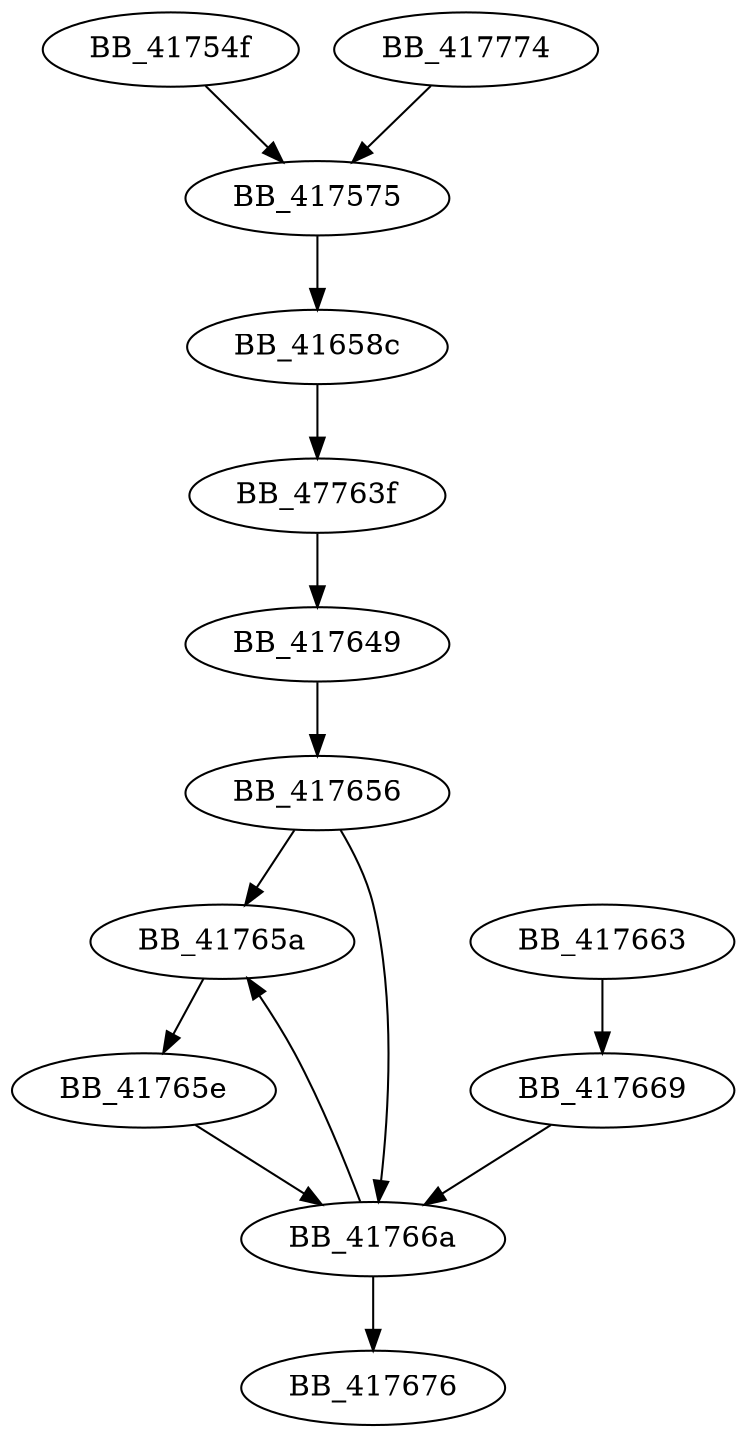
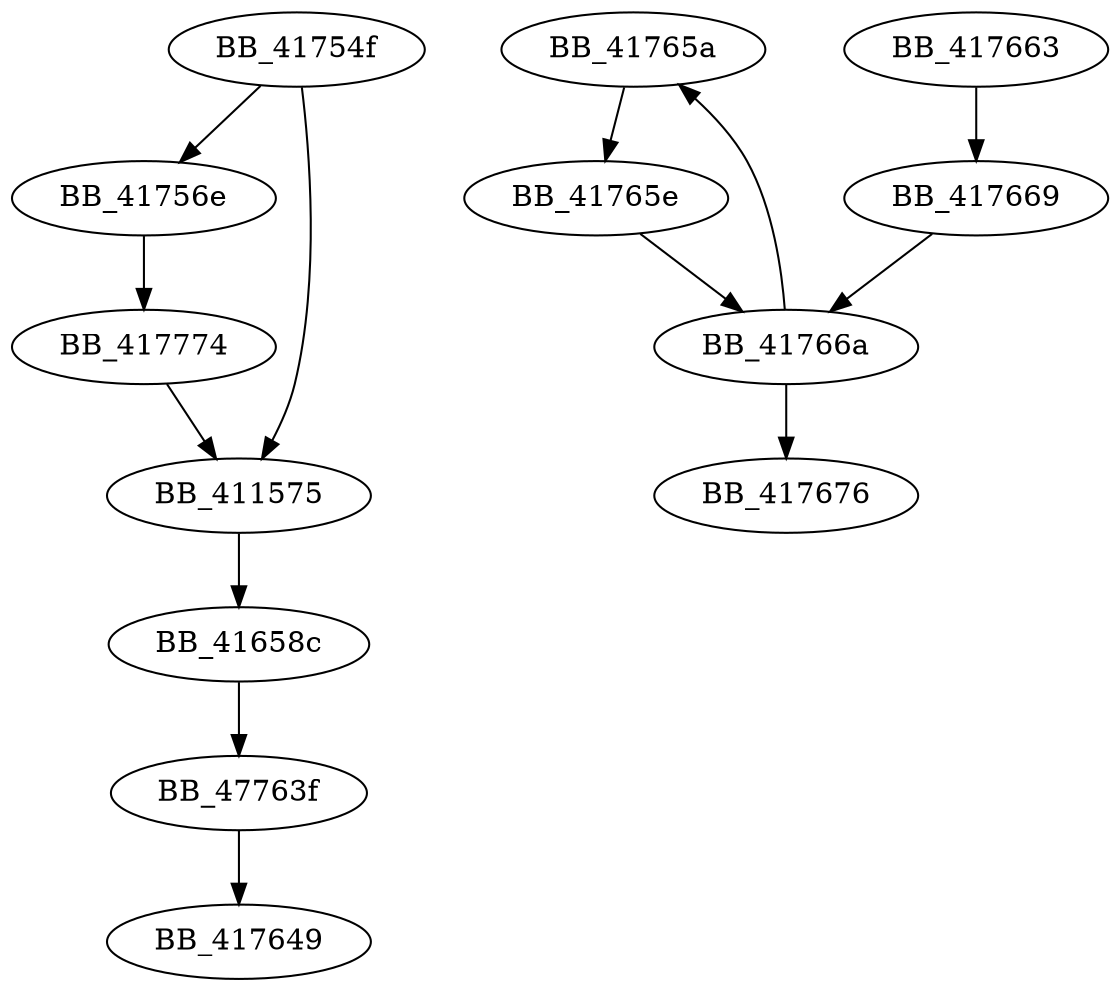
none -> (144, 198)
(317, 198) -> (239, 496)
(317, 793) -> none
